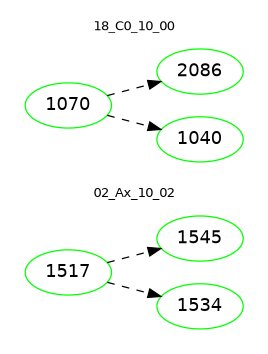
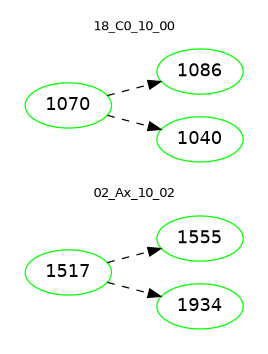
(200, 72) -> (200, 72)
(200, 239) -> (200, 239)
(200, 306) -> (200, 306)
